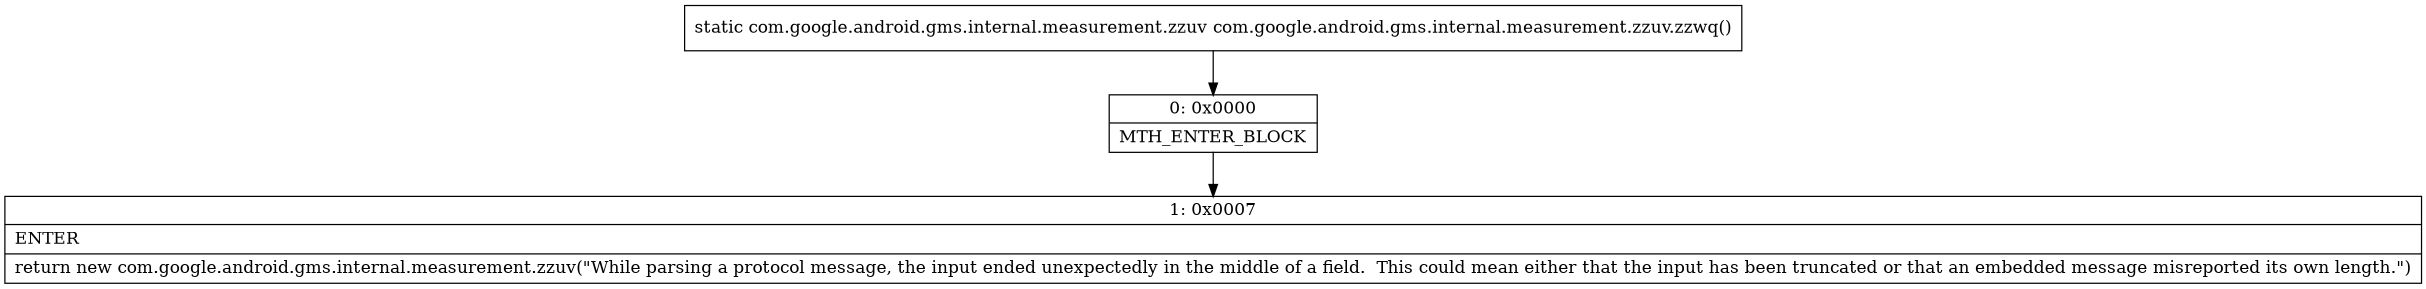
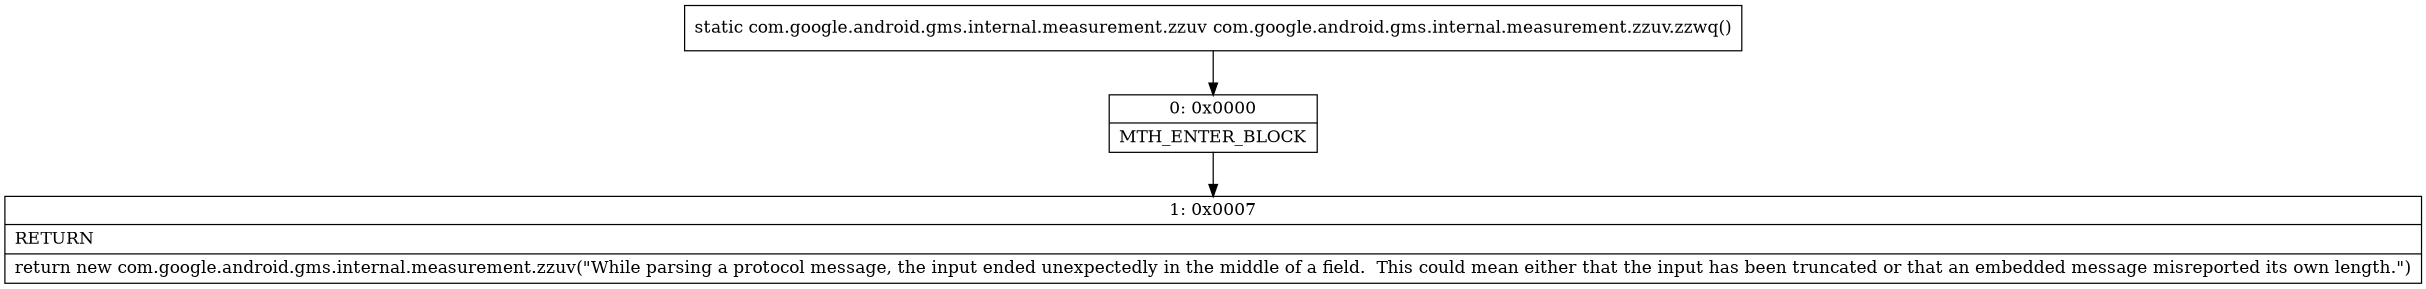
(47, 239) -> (54, 239)
